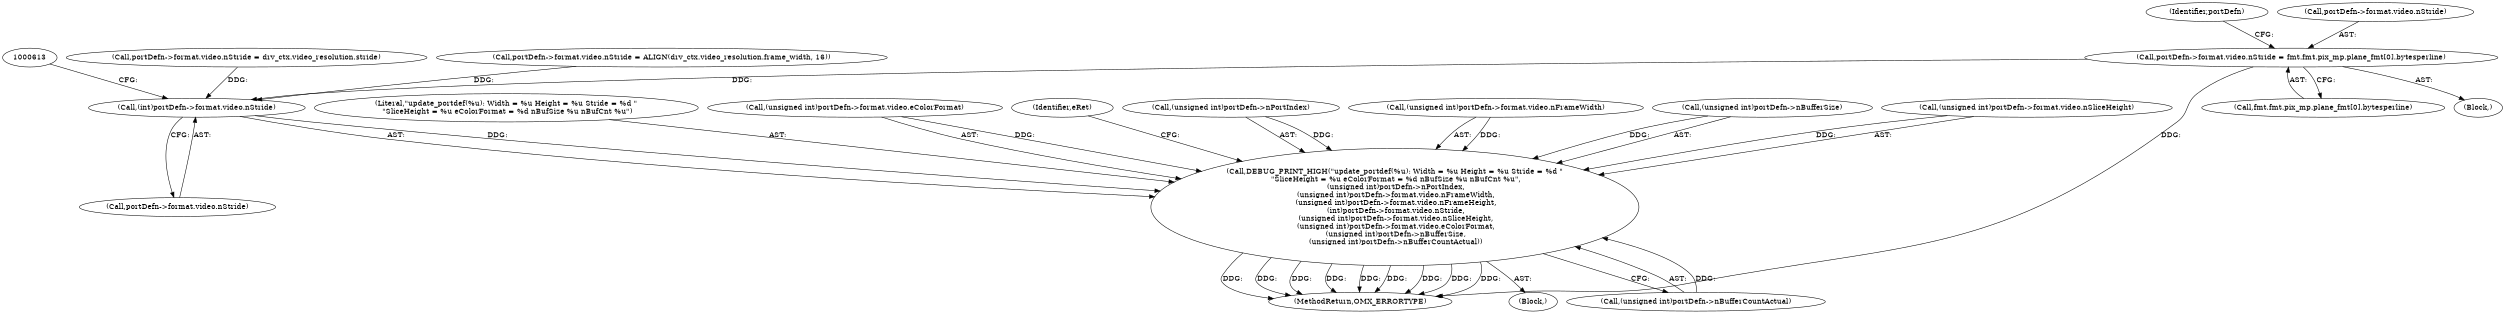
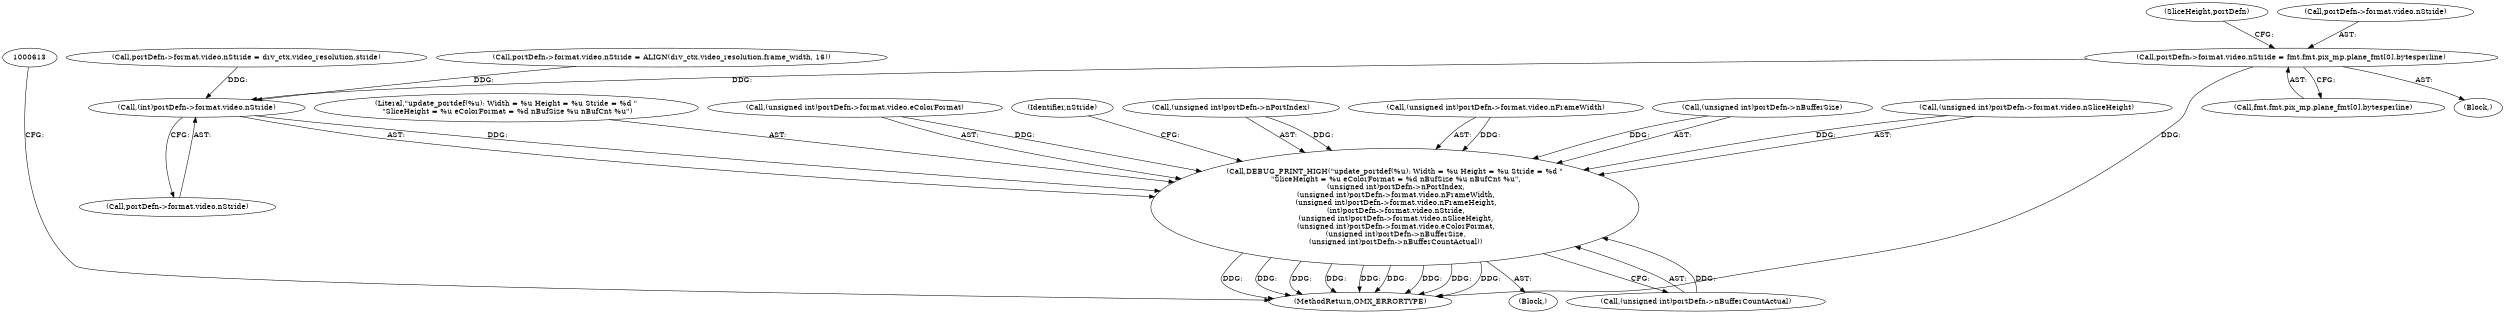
(2207, 12) -> (2207, 12)
(106, 81) -> (563, 288)
(1062, 108) -> (1062, 108)
